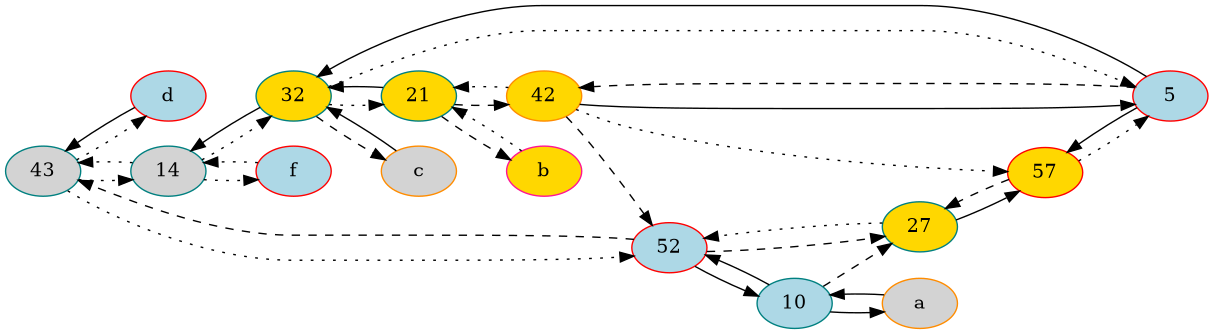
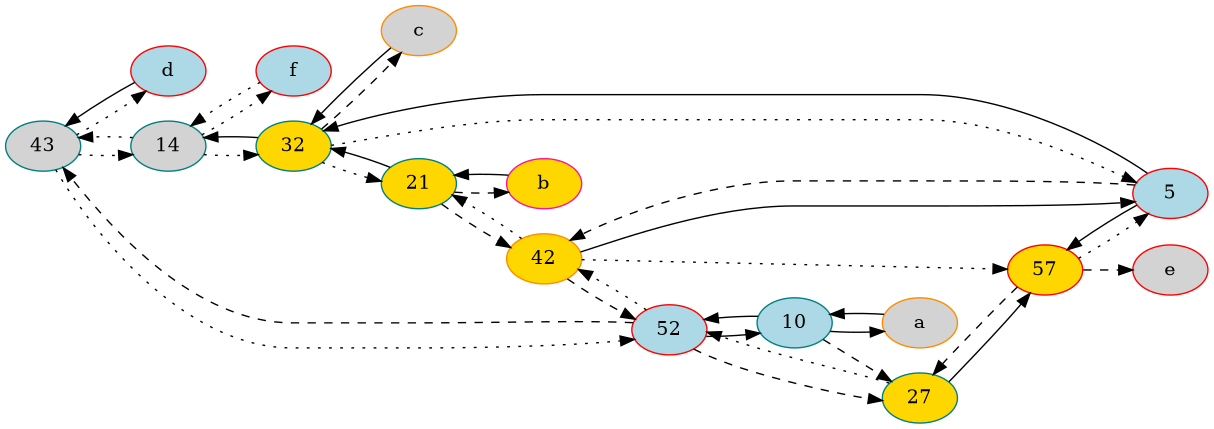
(494, 132) -> (488, 174)
none -> (1170, 270)
none -> (619, 292)
